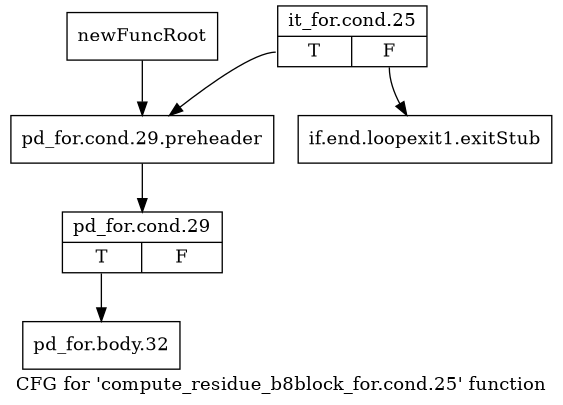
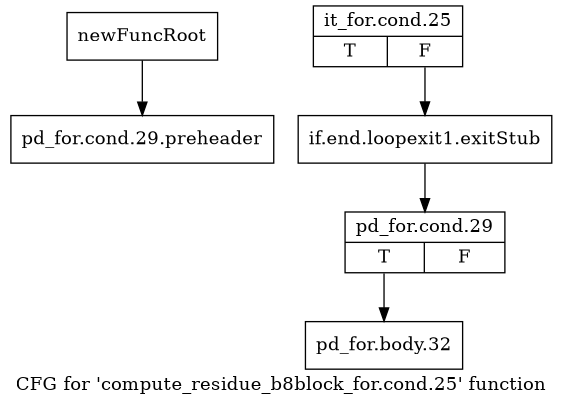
(225, 75) -> none
(142, 181) -> (425, 181)
